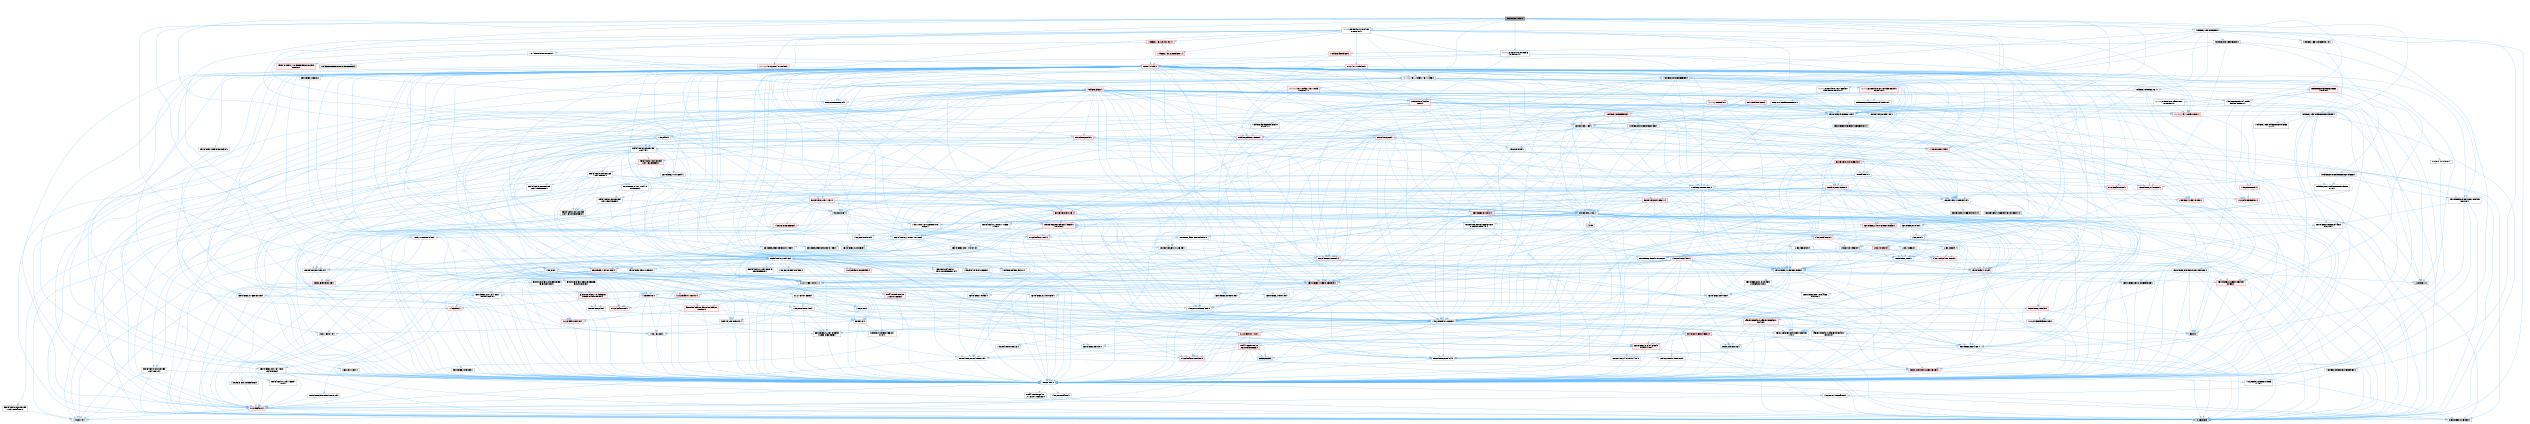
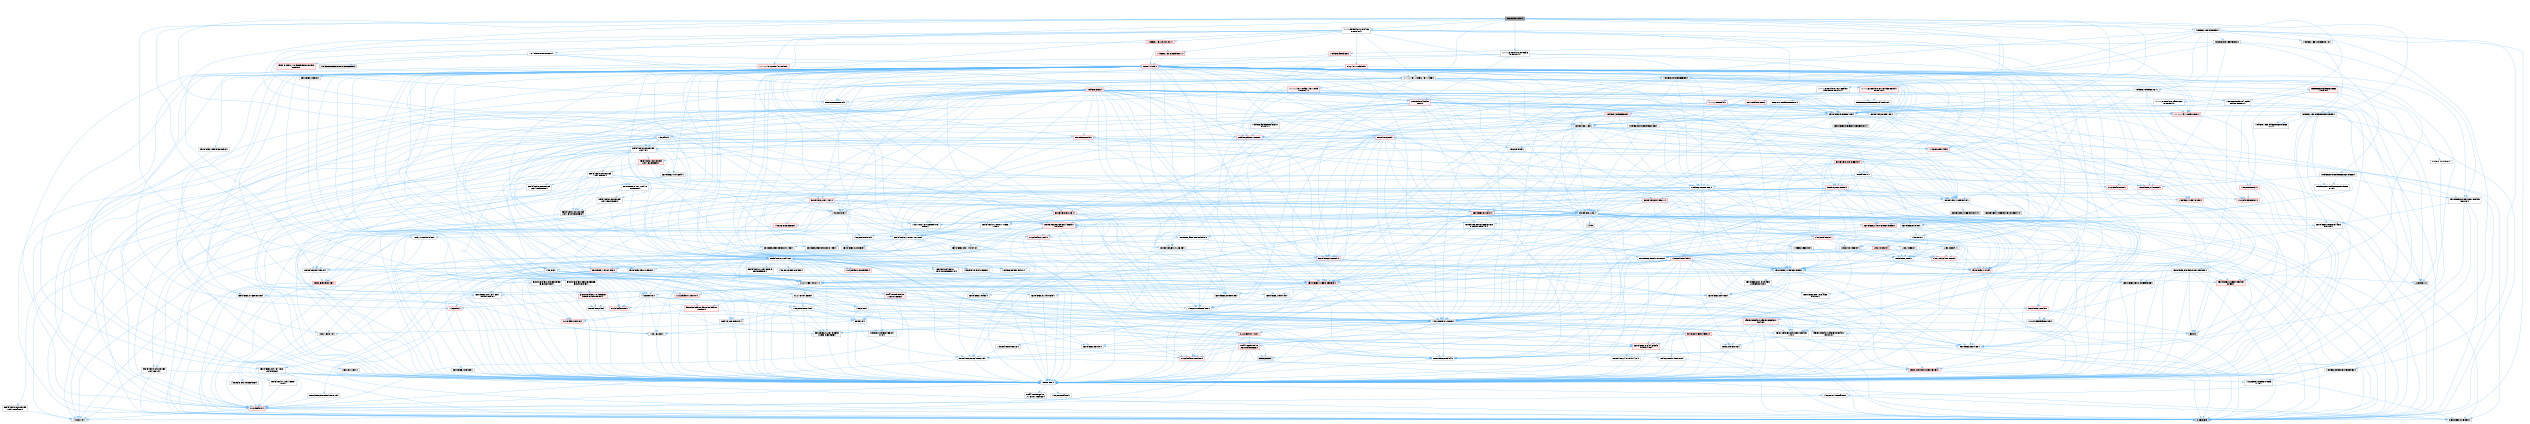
(1063, 218) -> (1400, 234)
(1802, 248) -> (1802, 248)
